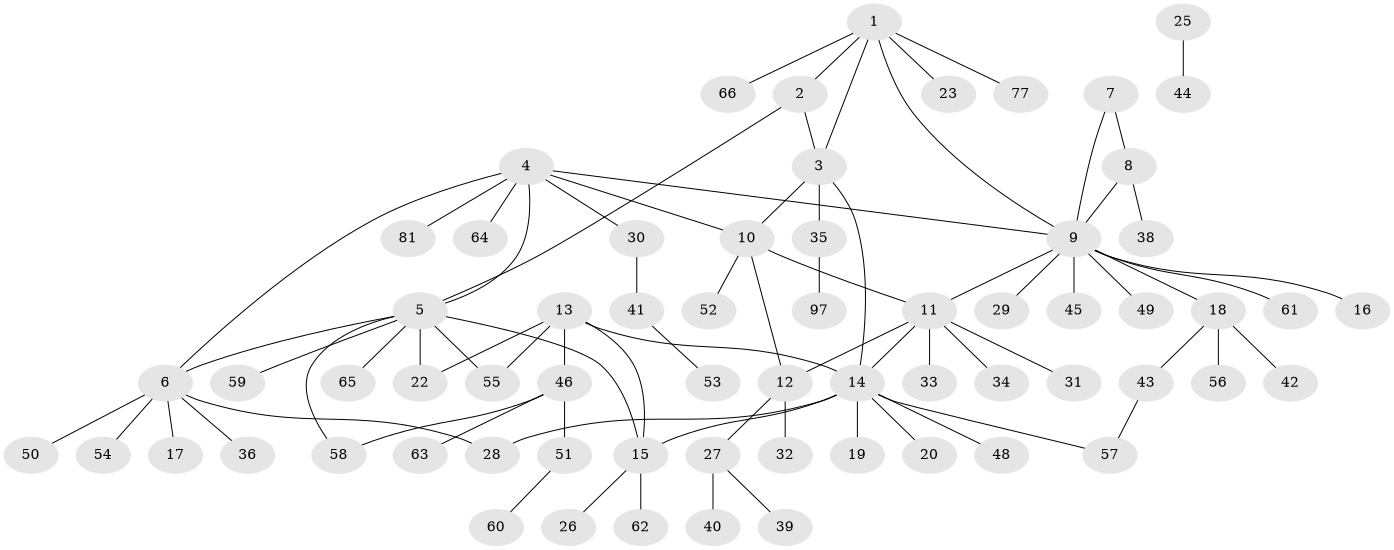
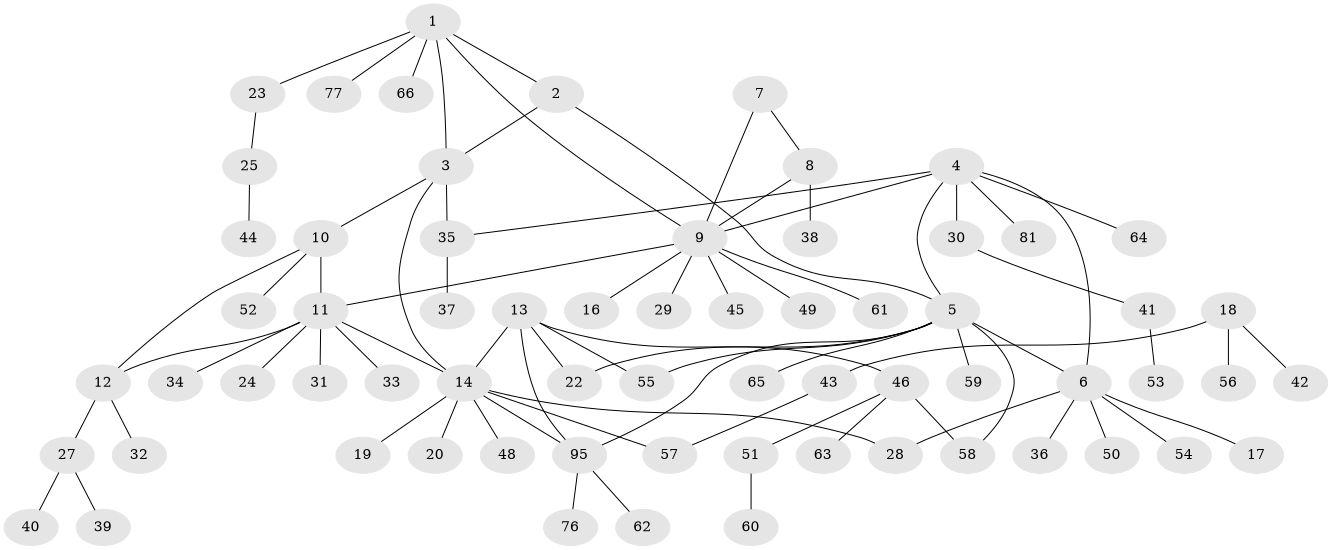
none -> (254, 130)
(641, 204) -> (702, 204)
(1146, 275) -> none
(819, 311) -> (447, 311)
none -> (248, 383)
(641, 455) -> (580, 455)
(569, 527) -> (571, 527)
